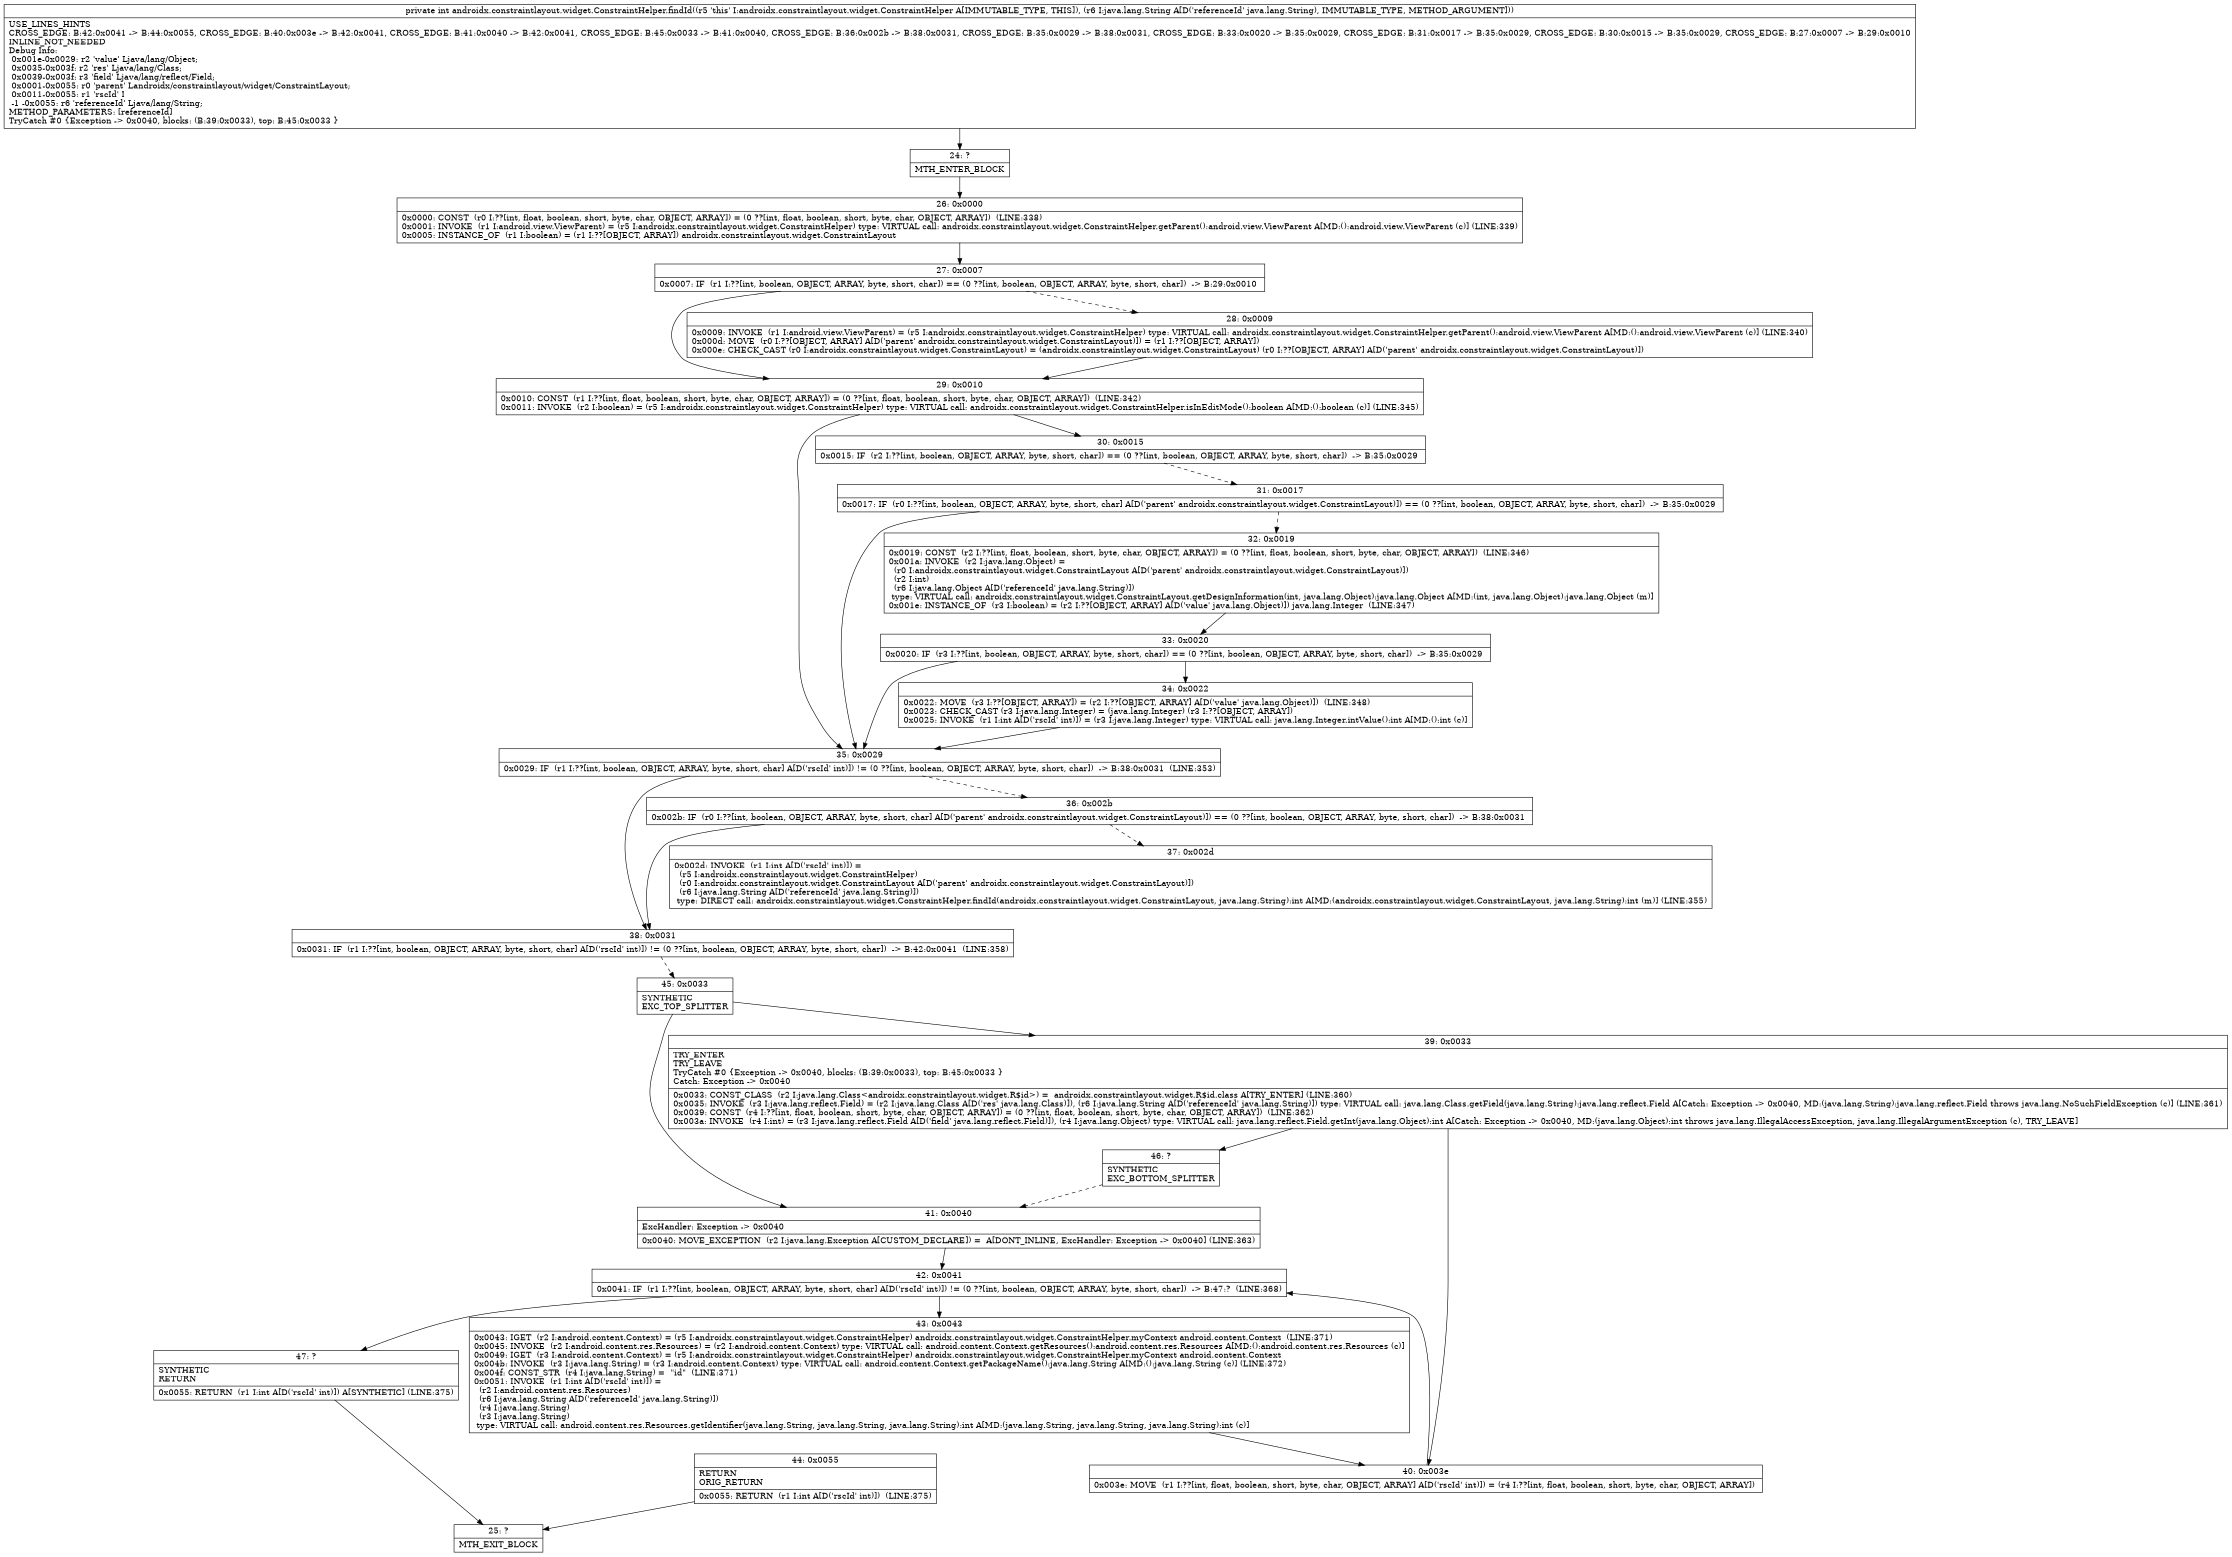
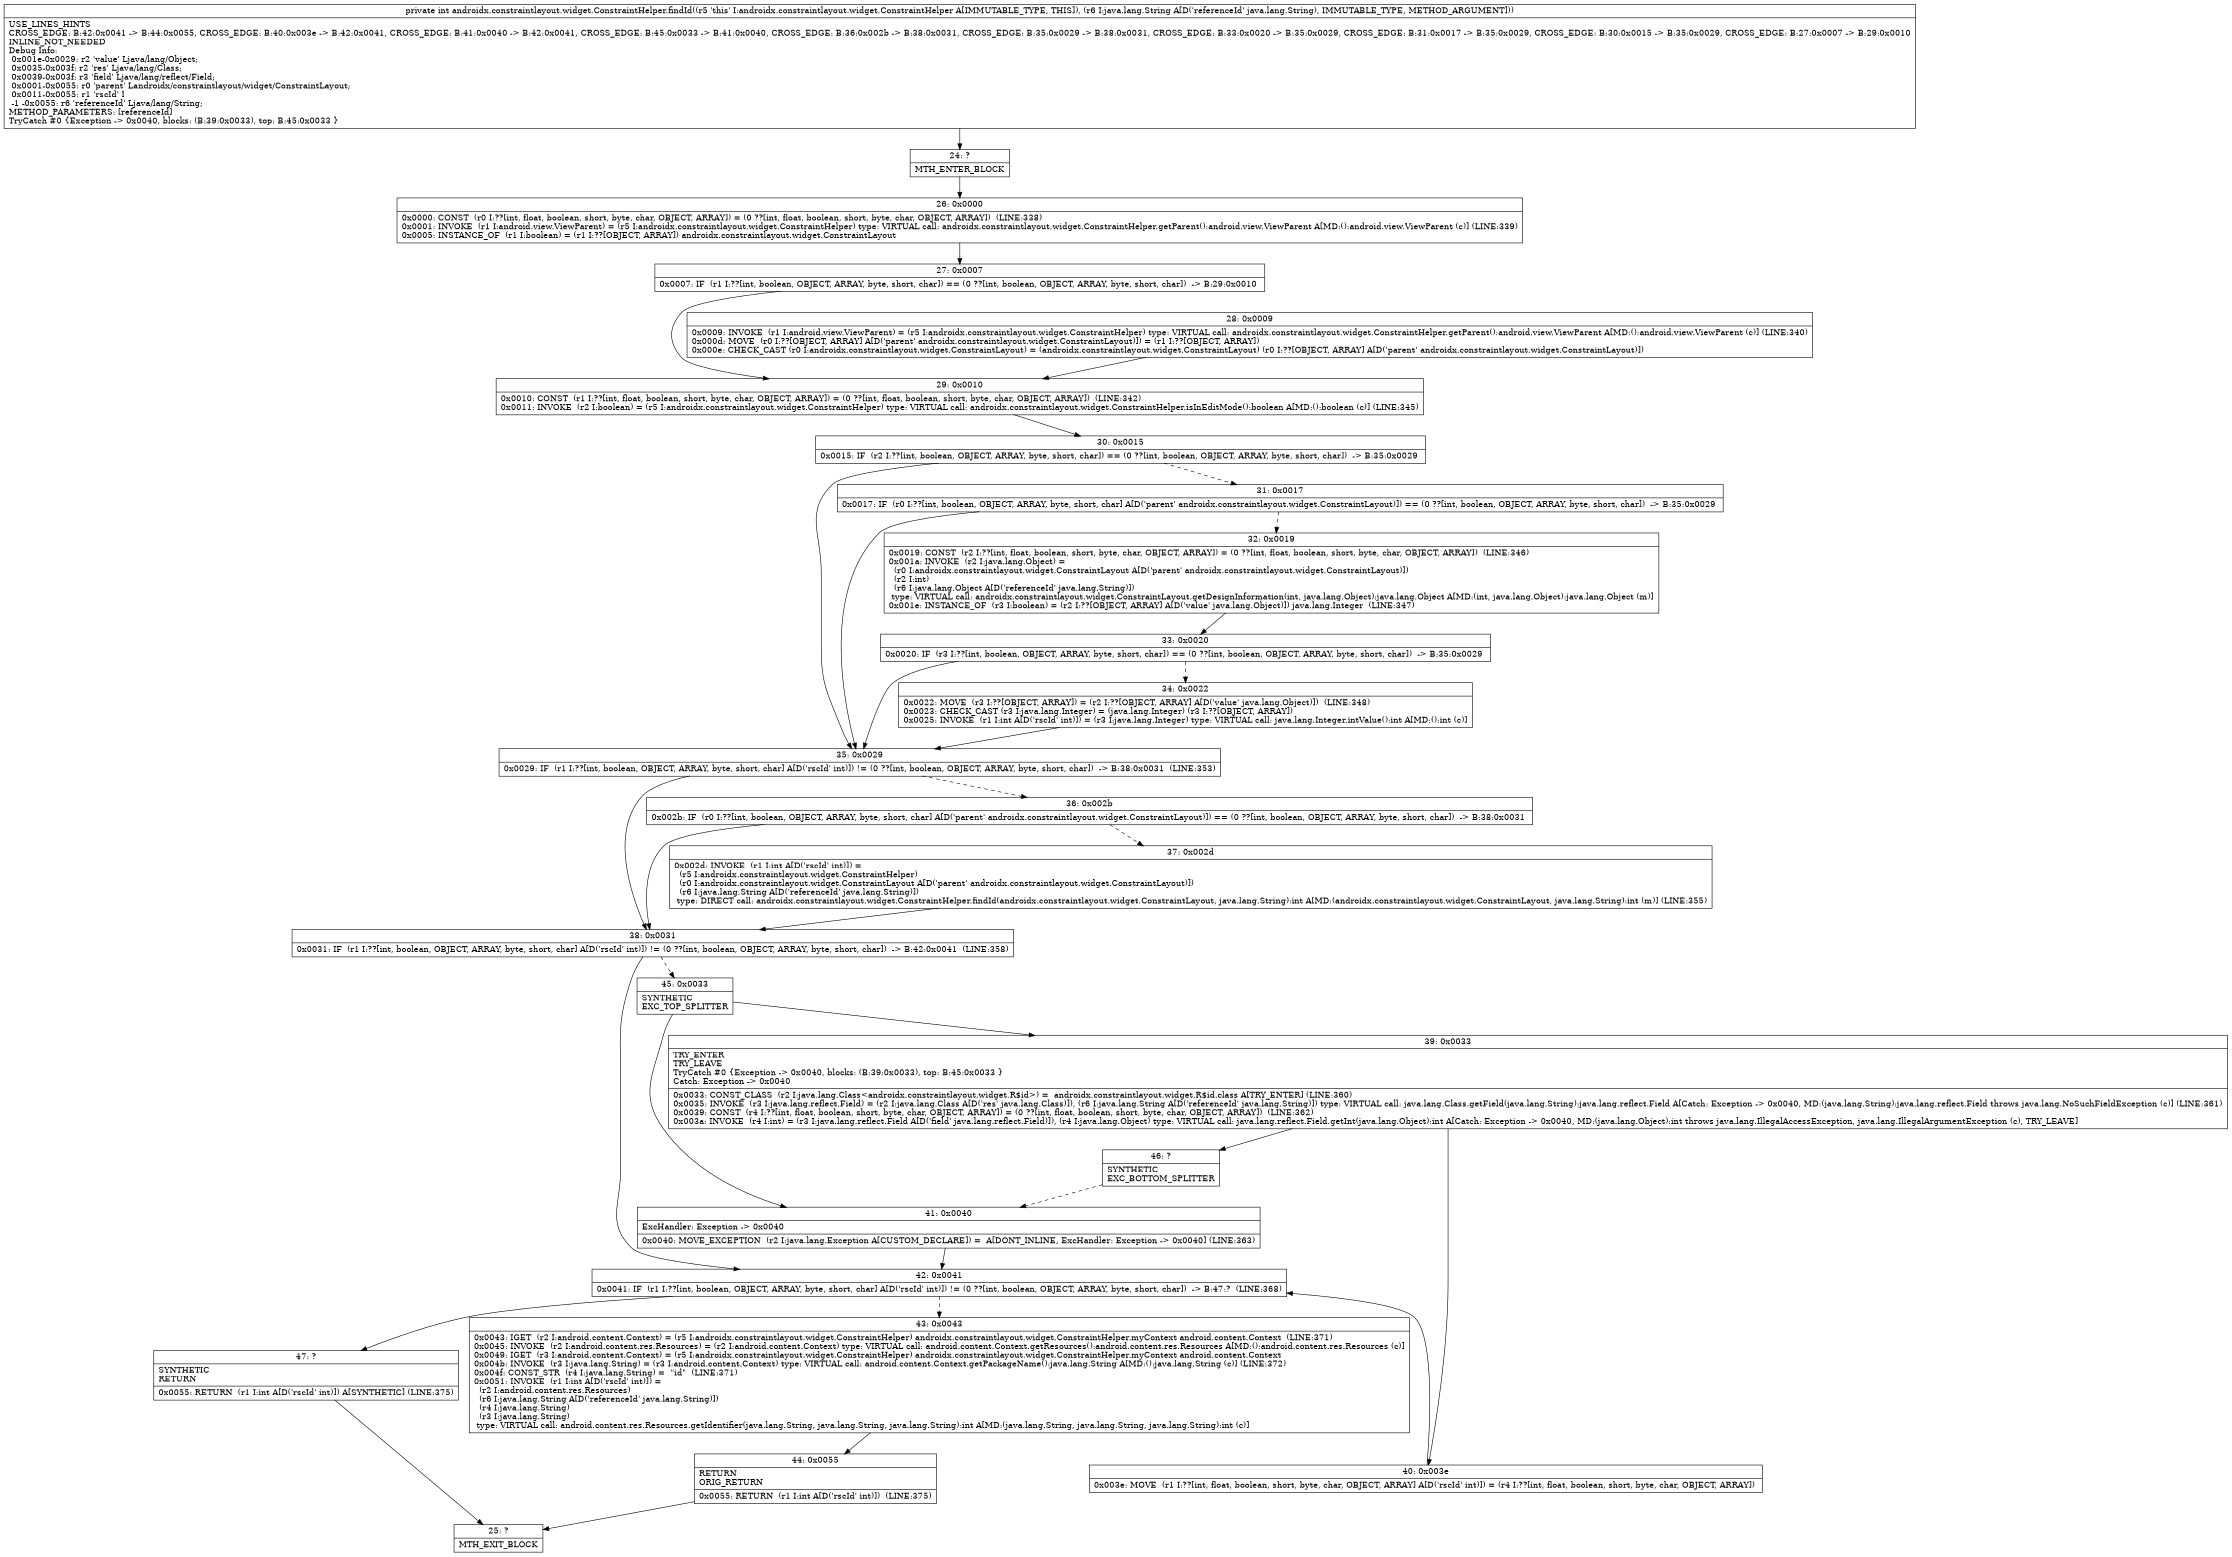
(1079, 301) -> none
(799, 567) -> (821, 560)
(1186, 669) -> (1186, 669)
none -> (852, 919)
none -> (621, 1155)
(939, 1304) -> (939, 1304)
(1284, 1448) -> (860, 1442)
